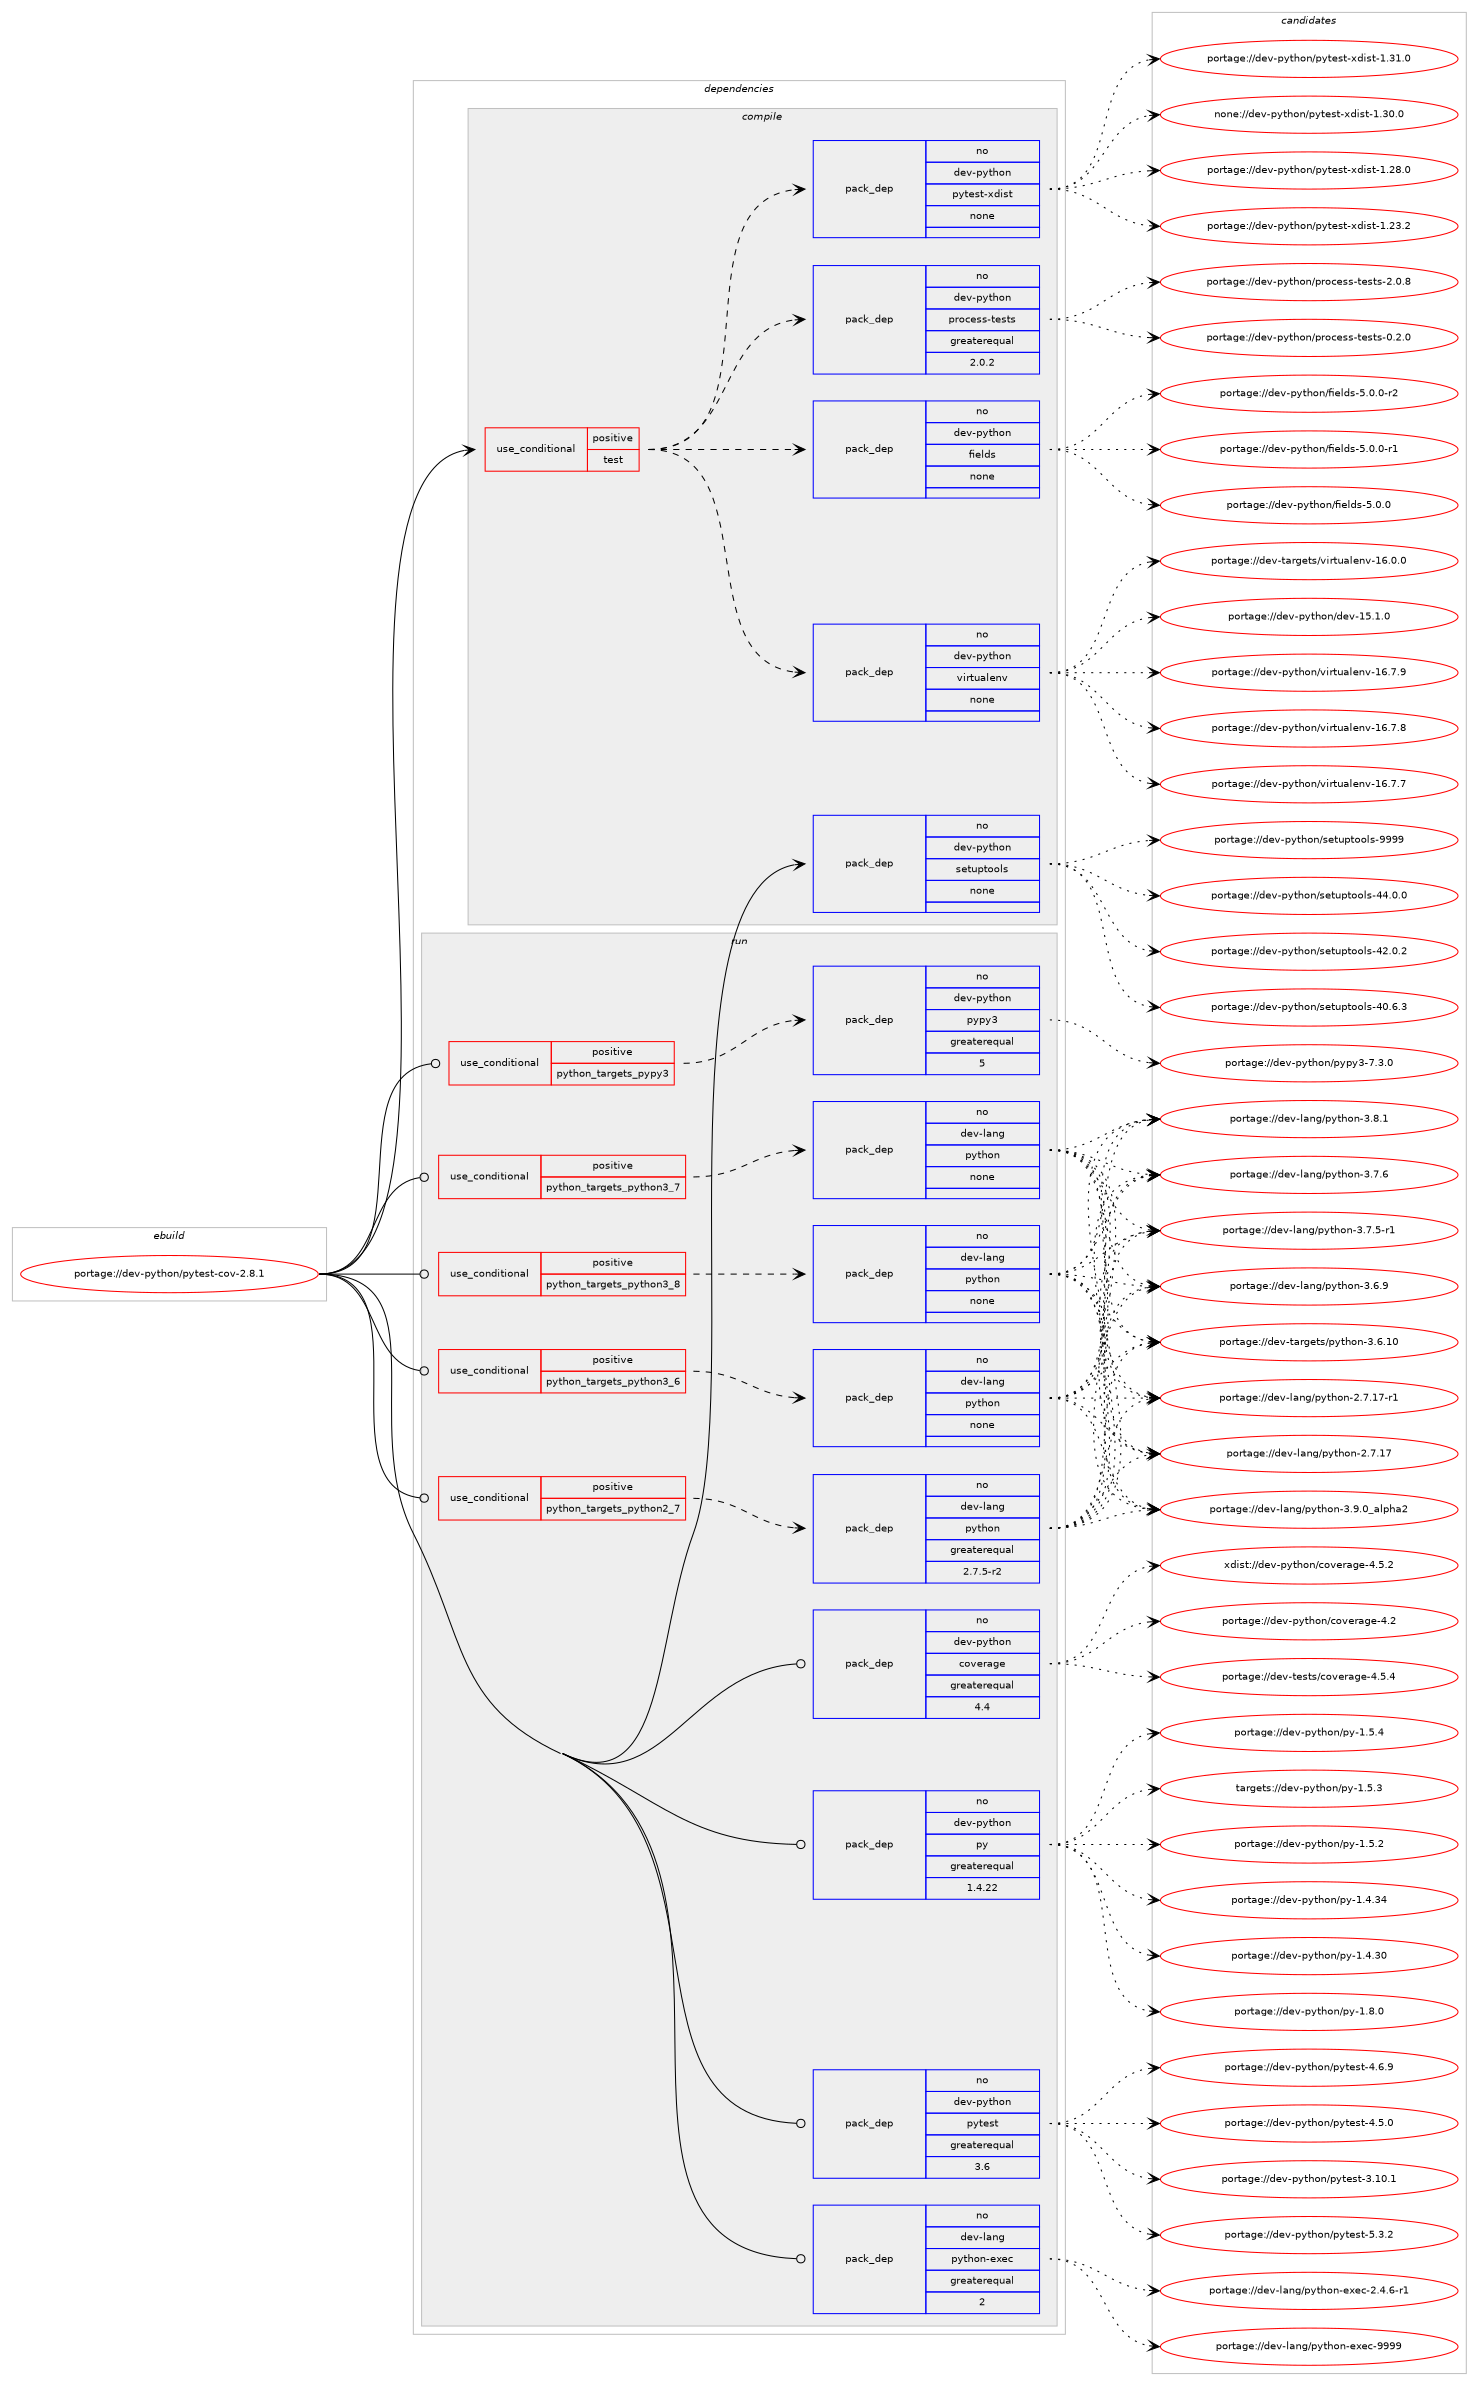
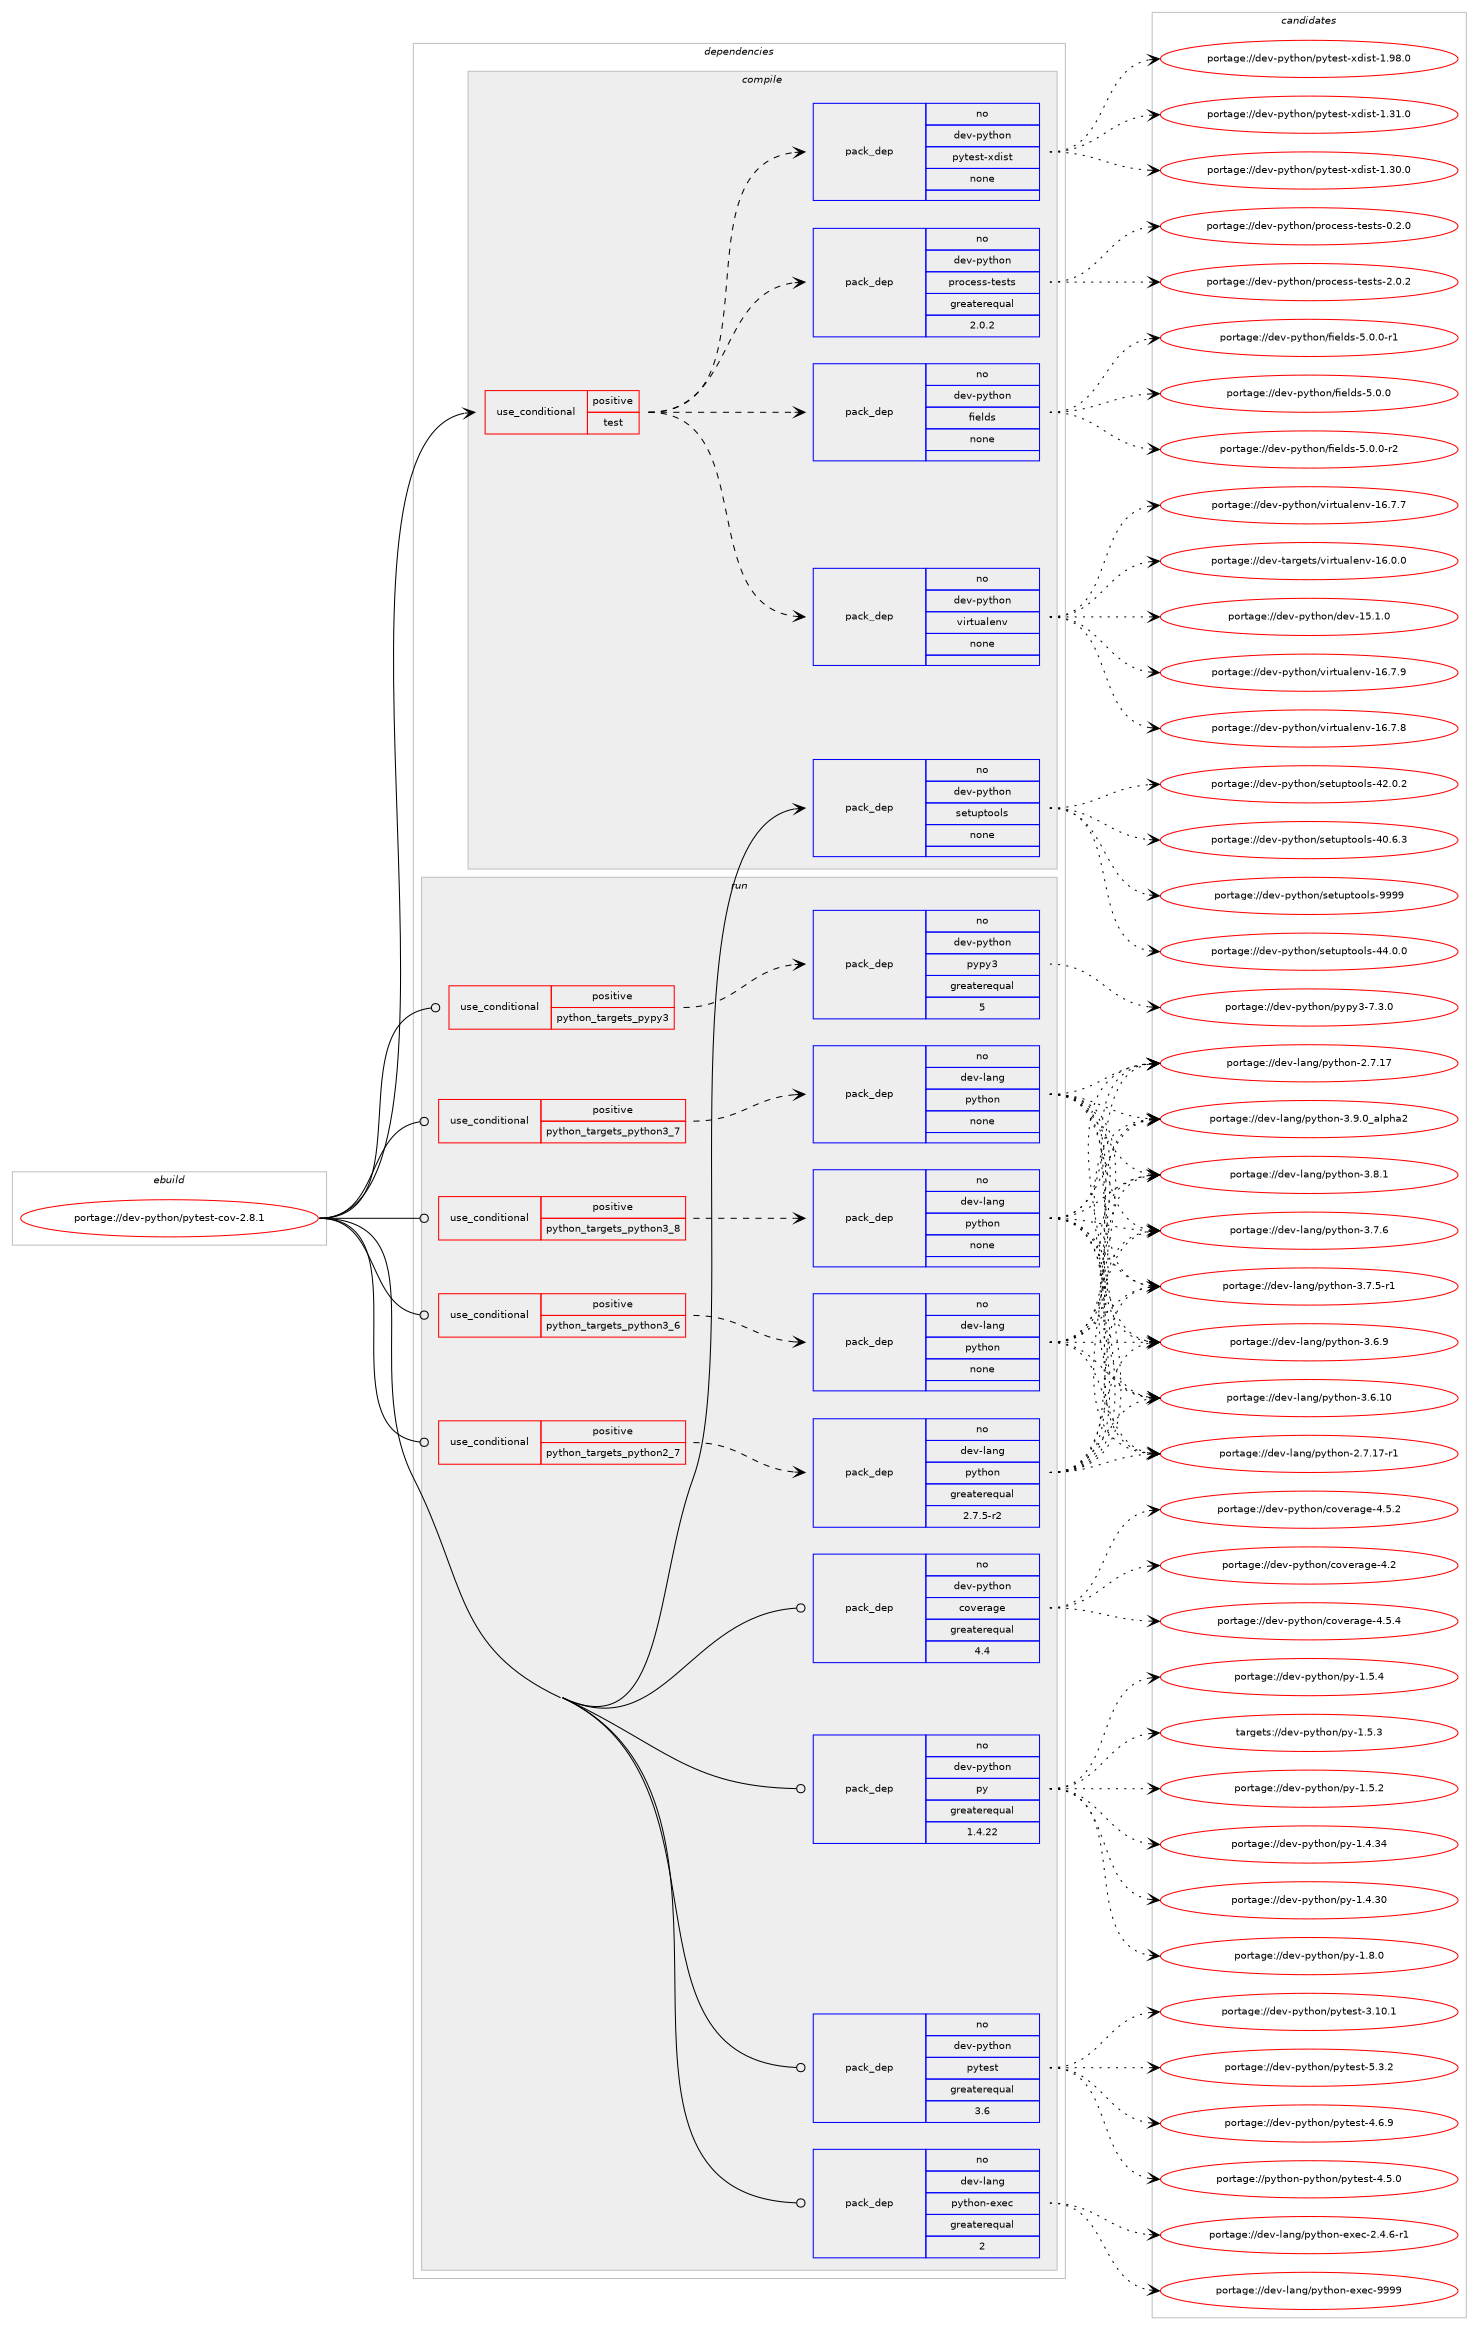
(1309, 115) -> (1309, 171)
(1309, 171) -> (1309, 59)
(1309, 226) -> none
(1309, 282) -> (1309, 282)
(1309, 1342) -> (1309, 1398)
(1309, 1566) -> (1309, 1510)
(1309, 1677) -> (1309, 1621)
(1309, 2124) -> (1309, 2179)
